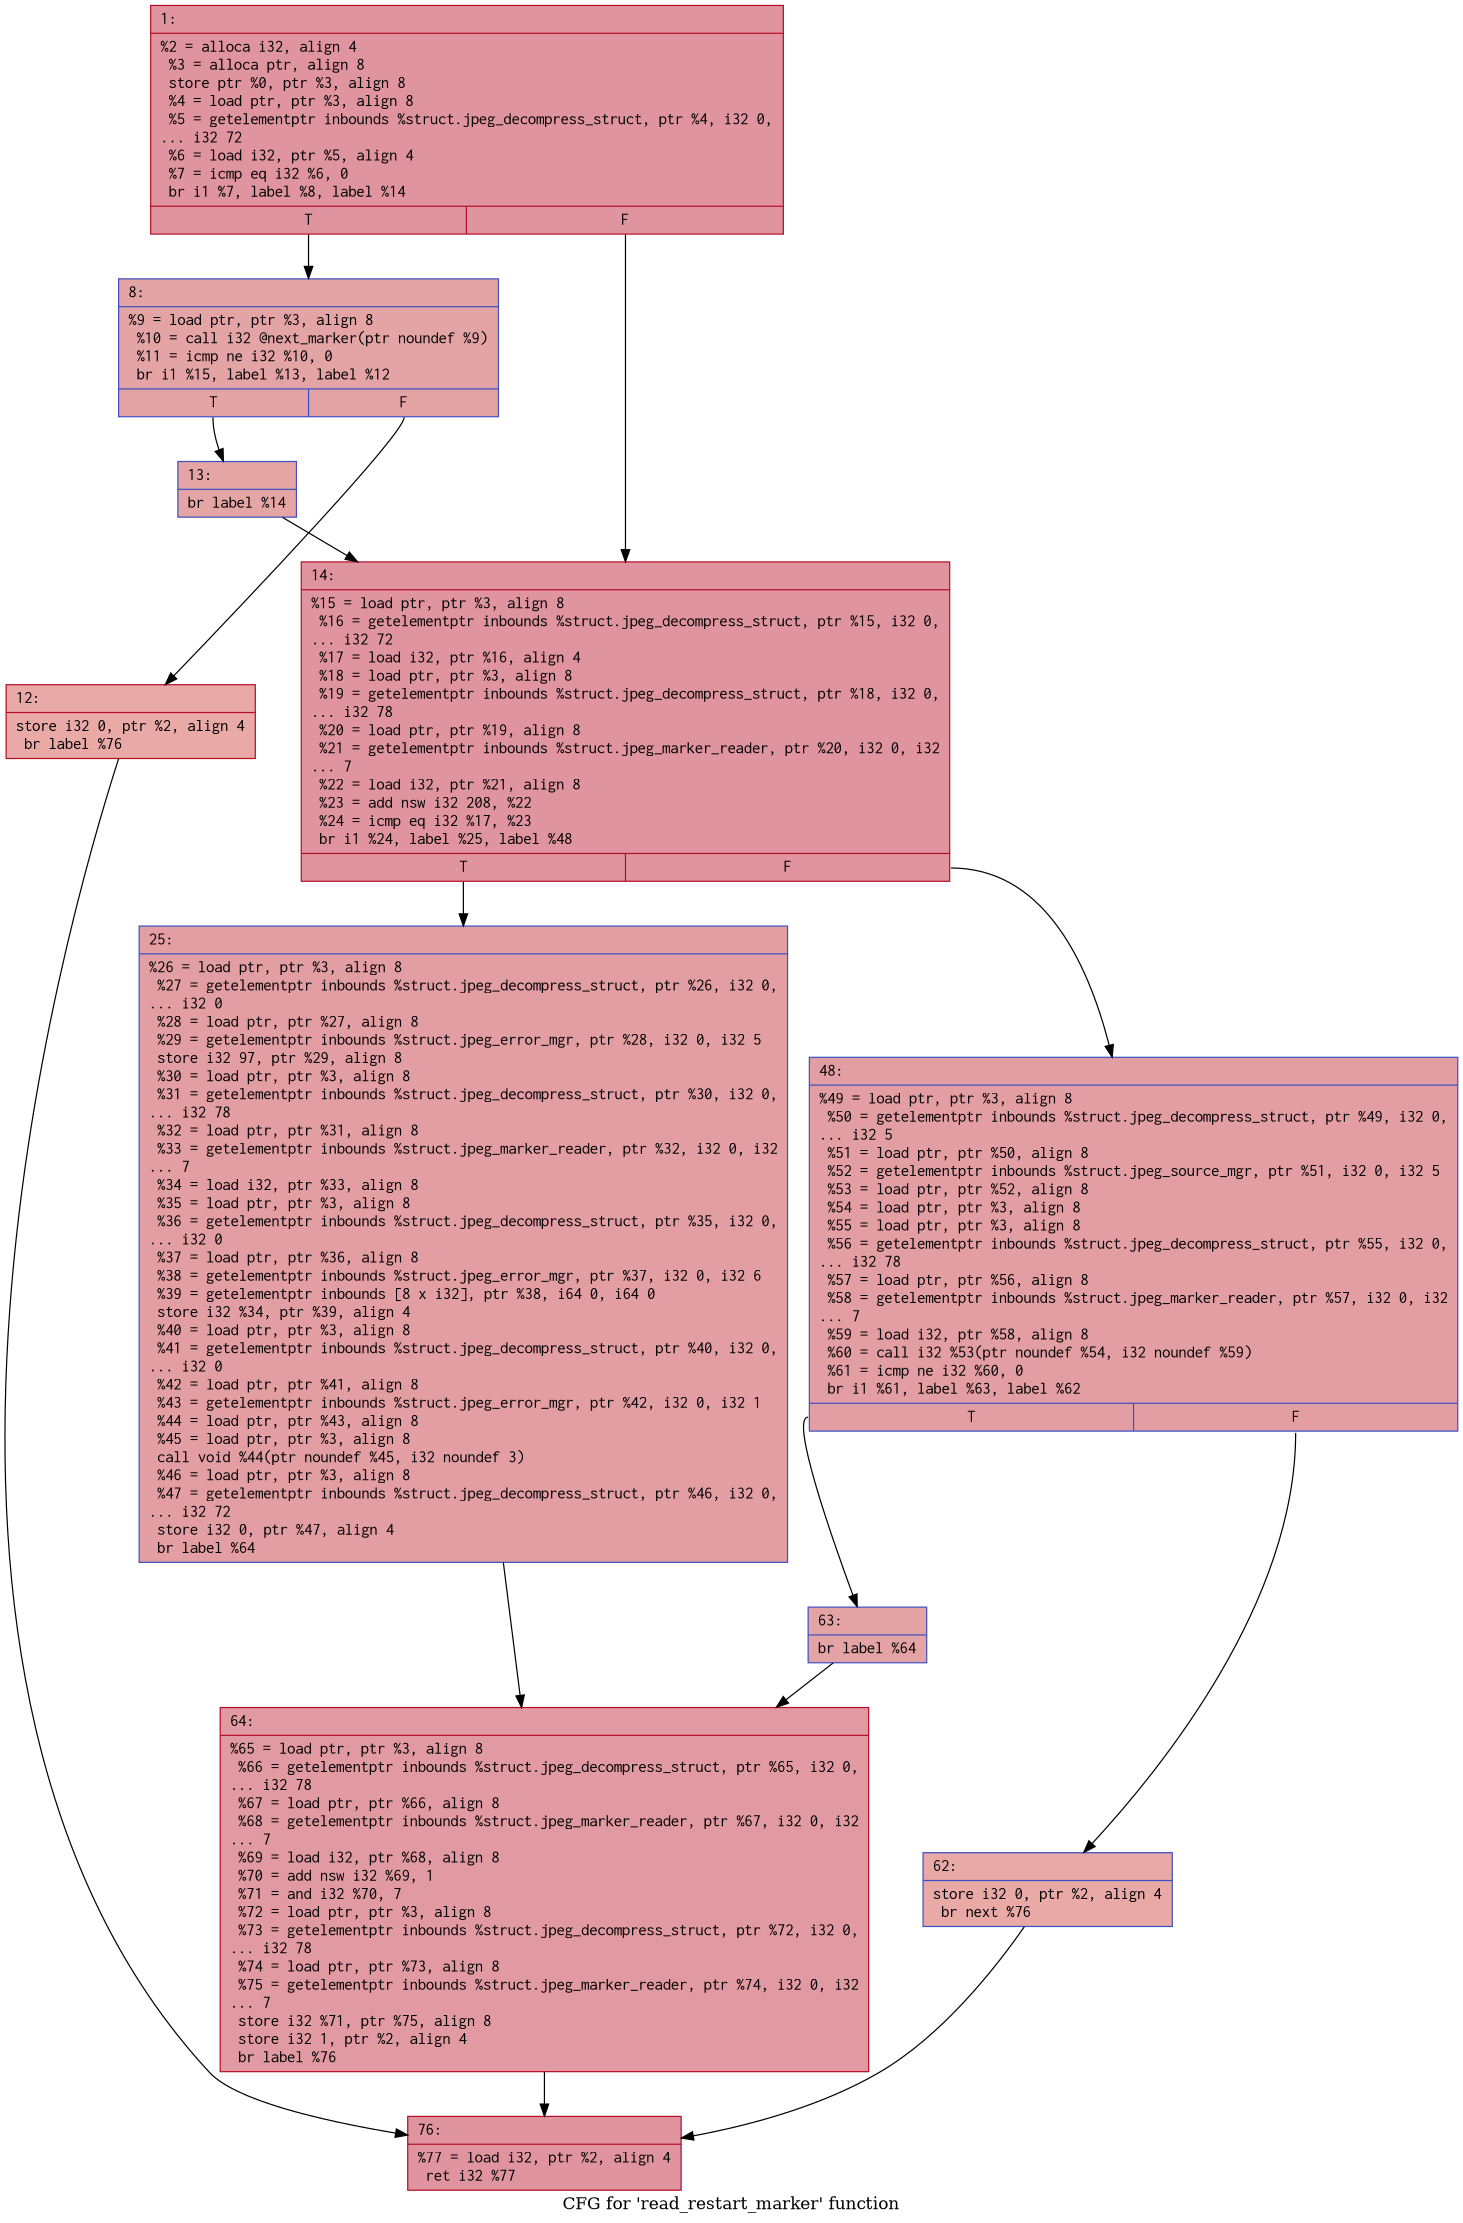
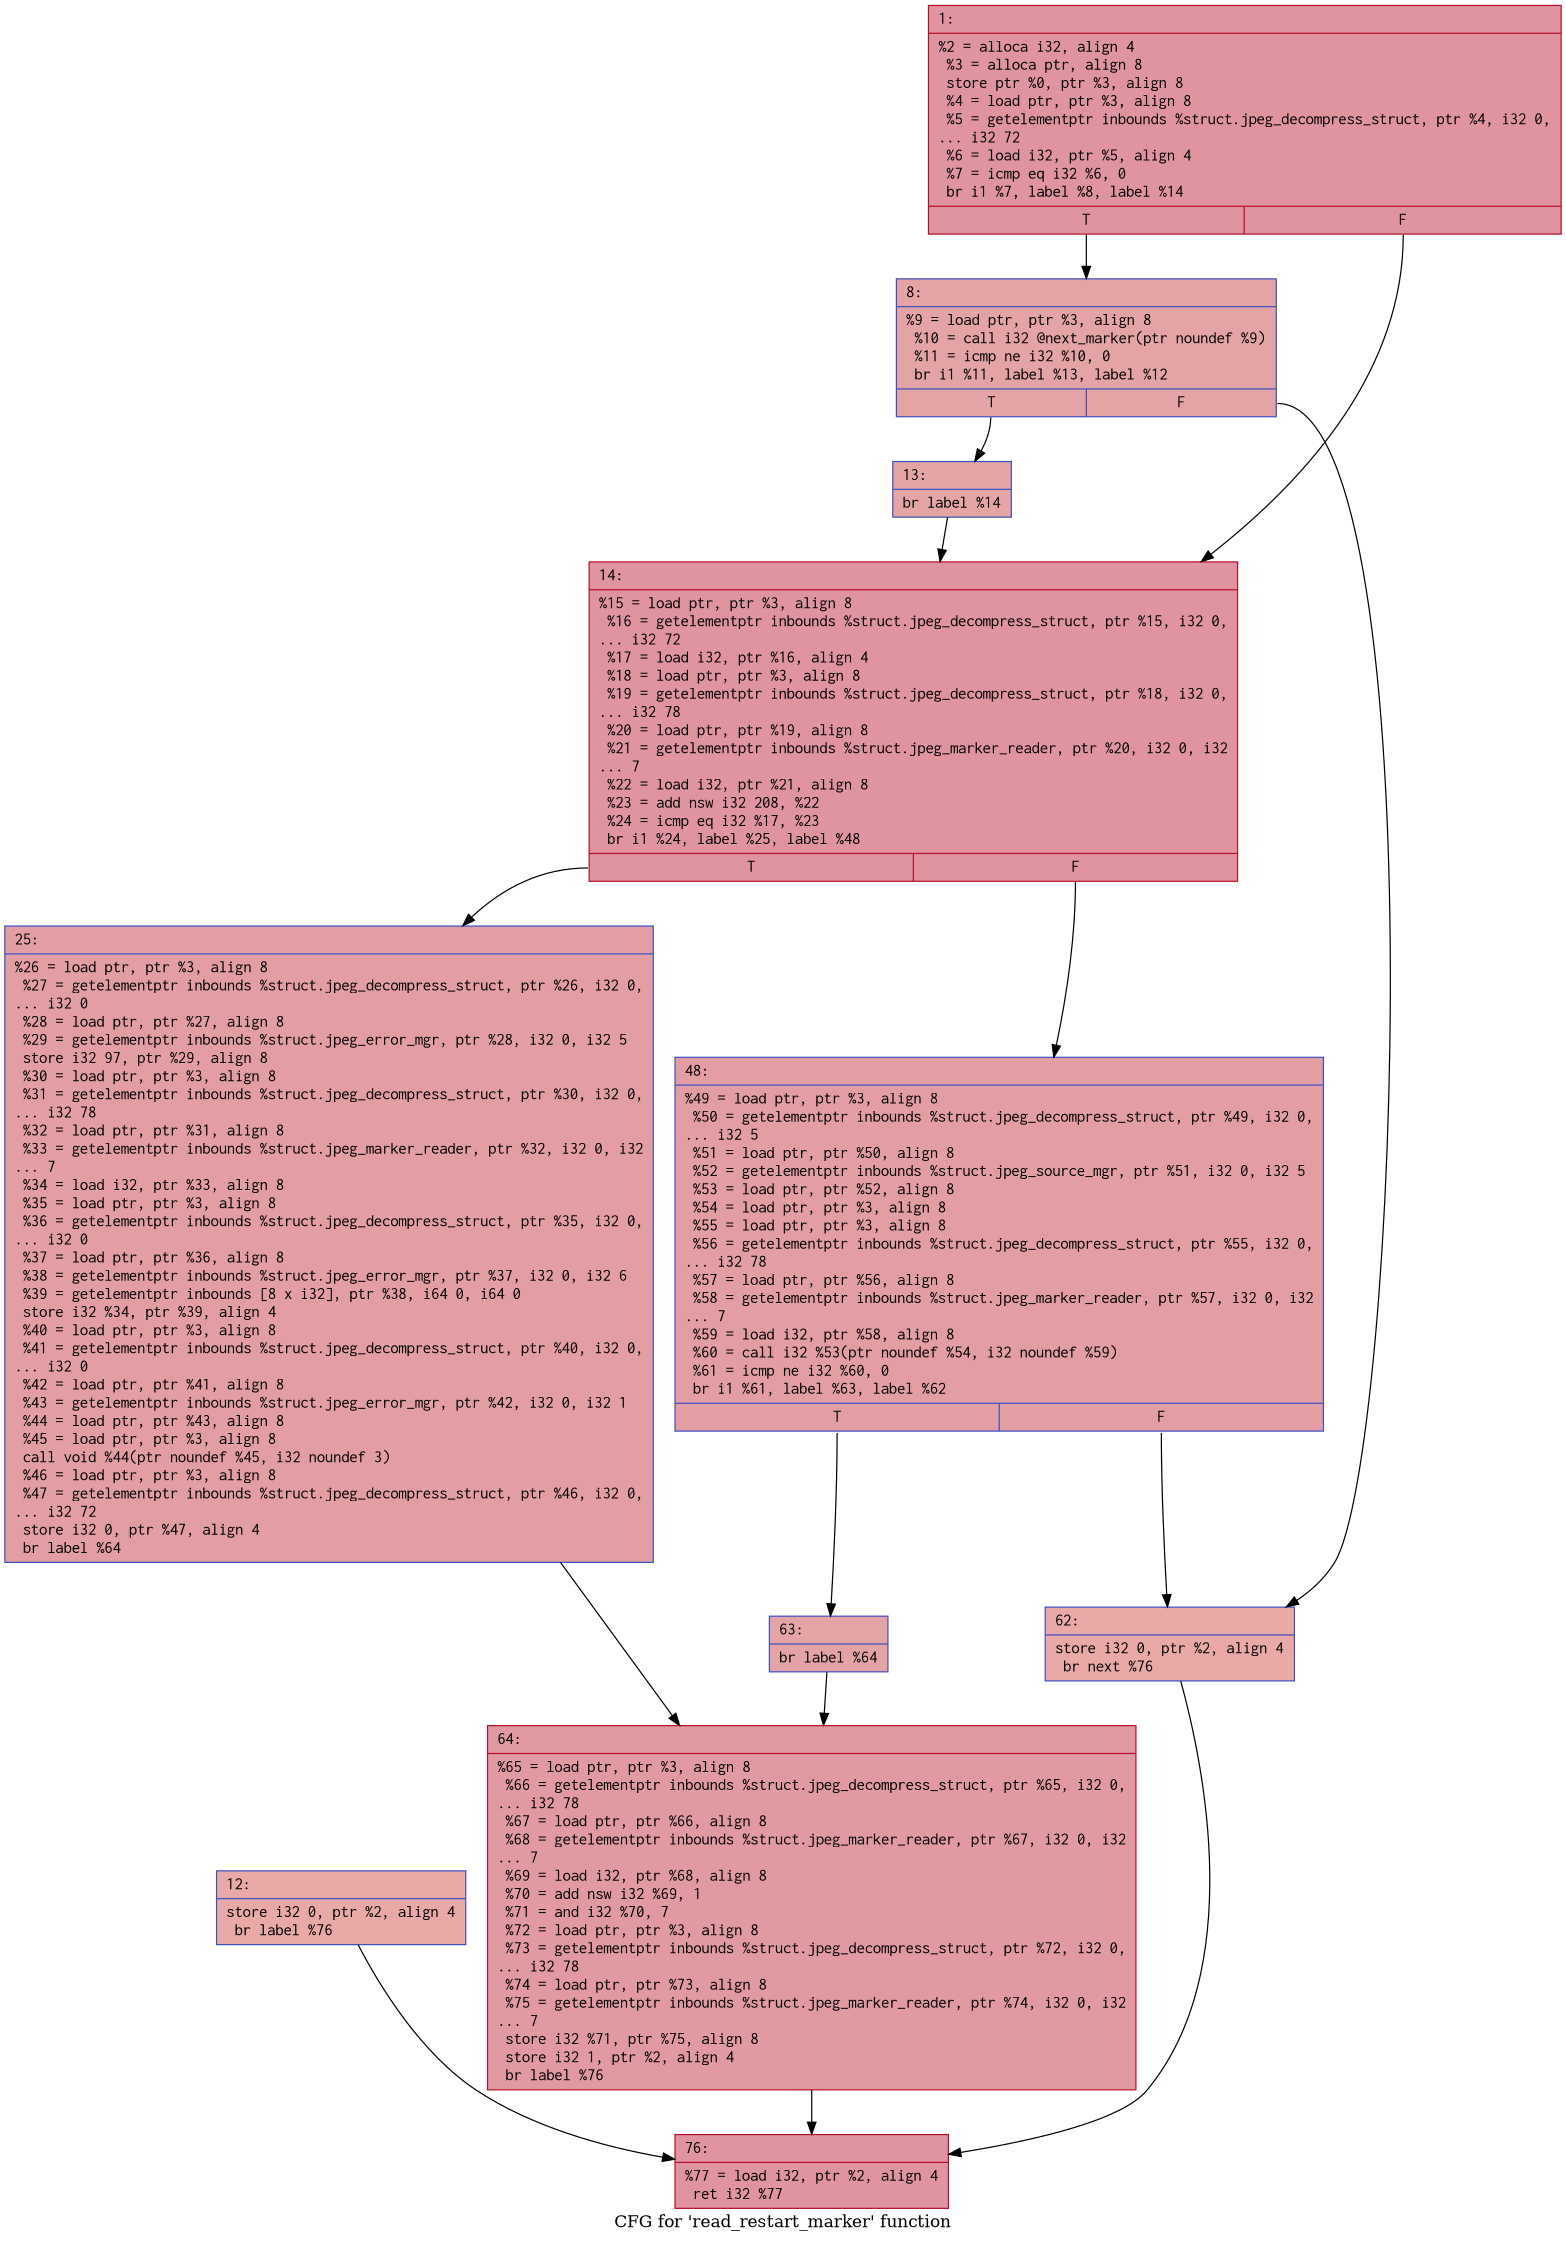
(260, 374) -> (1037, 374)
(293, 550) -> (1389, 998)
(131, 722) -> (341, 1908)
